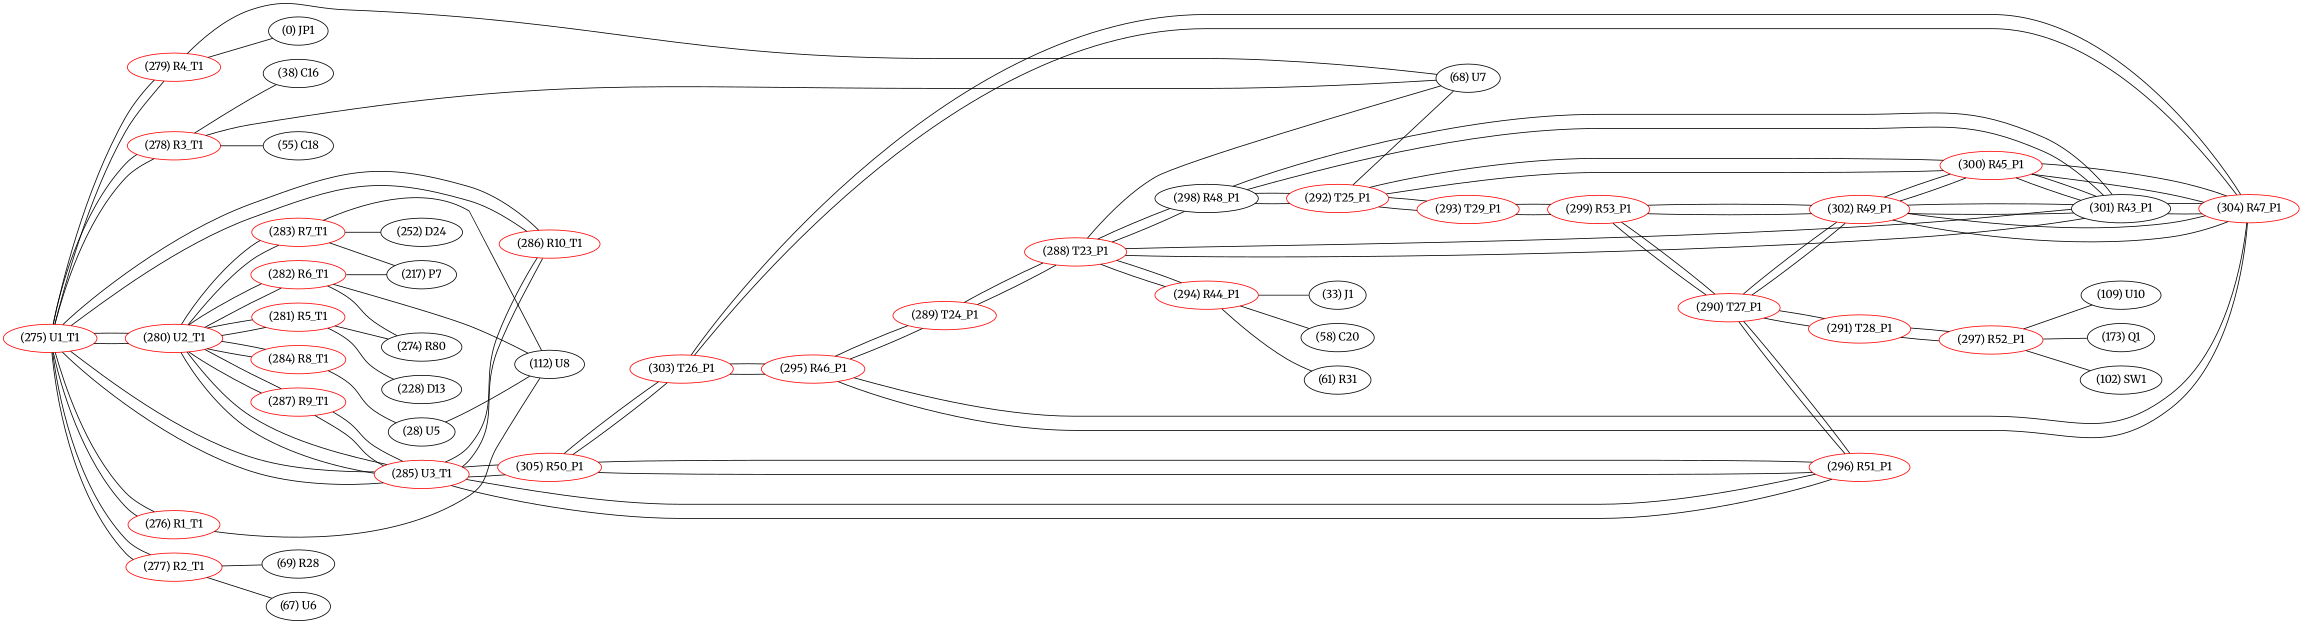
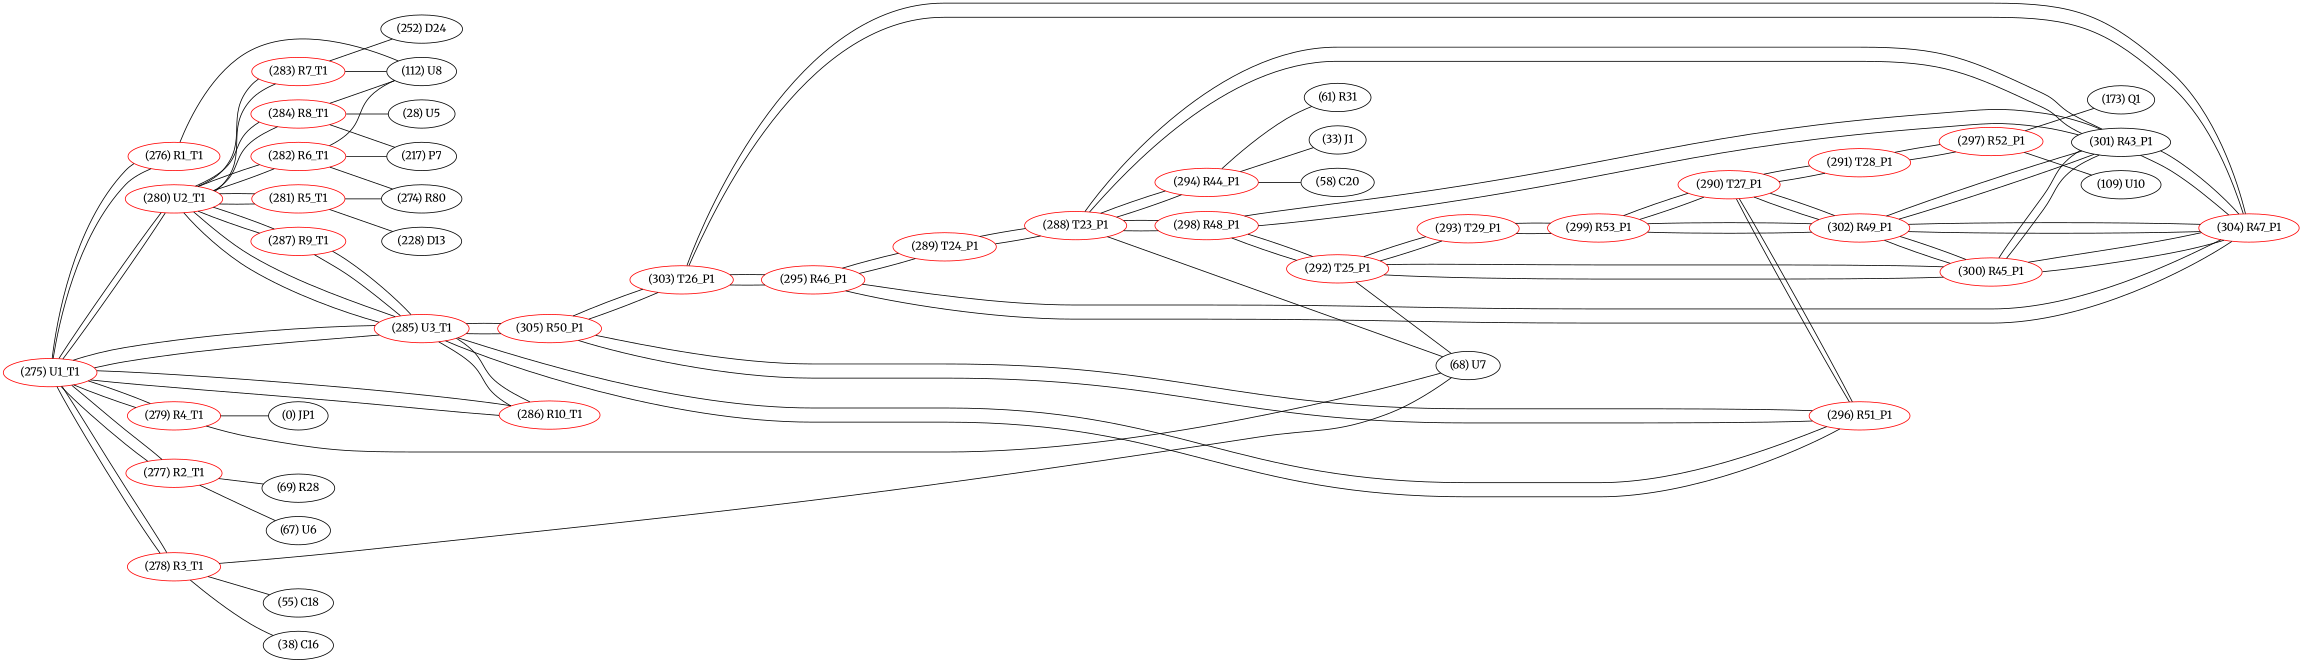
(1207, 198) -> (1207, 226)
(362, 254) -> (362, 136)
(2121, 380) -> none
(482, 404) -> (362, 92)
